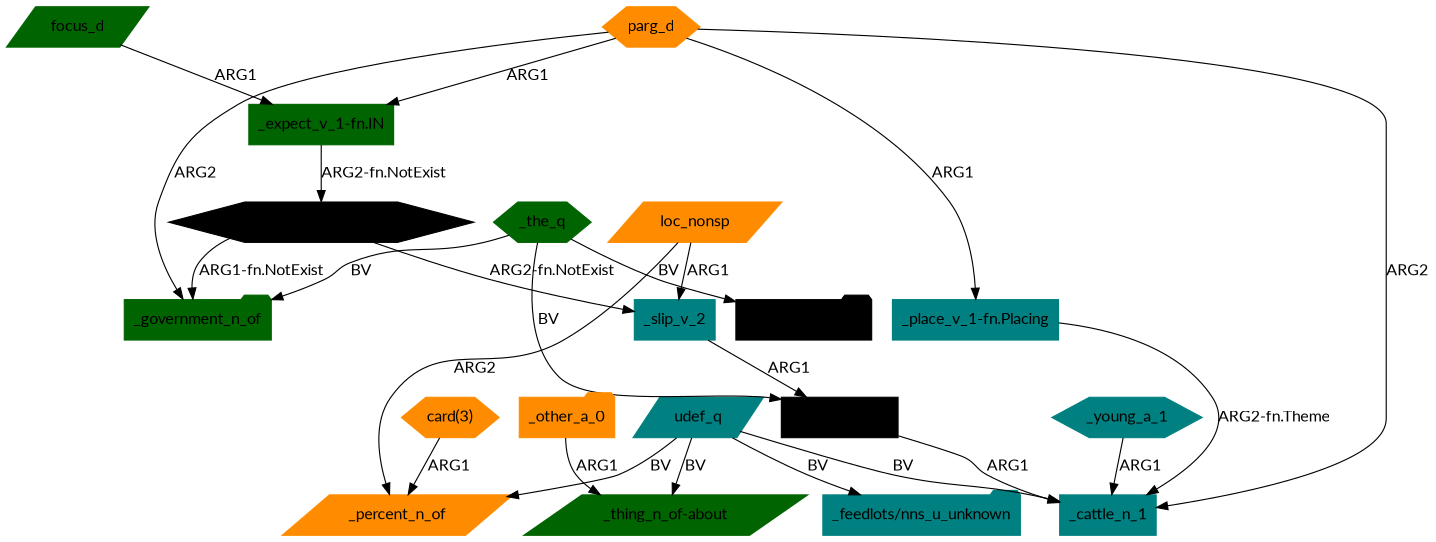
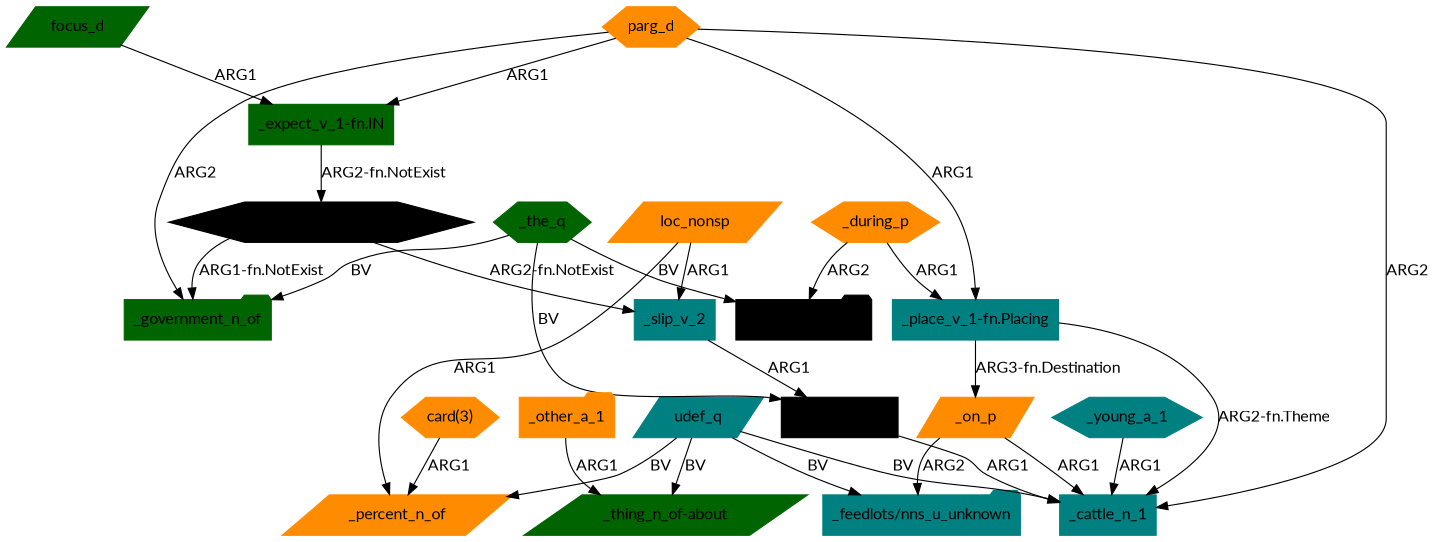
none -> (876, 222)
(475, 369) -> (475, 369)
(567, 417) -> (567, 417)
none -> (975, 417)
